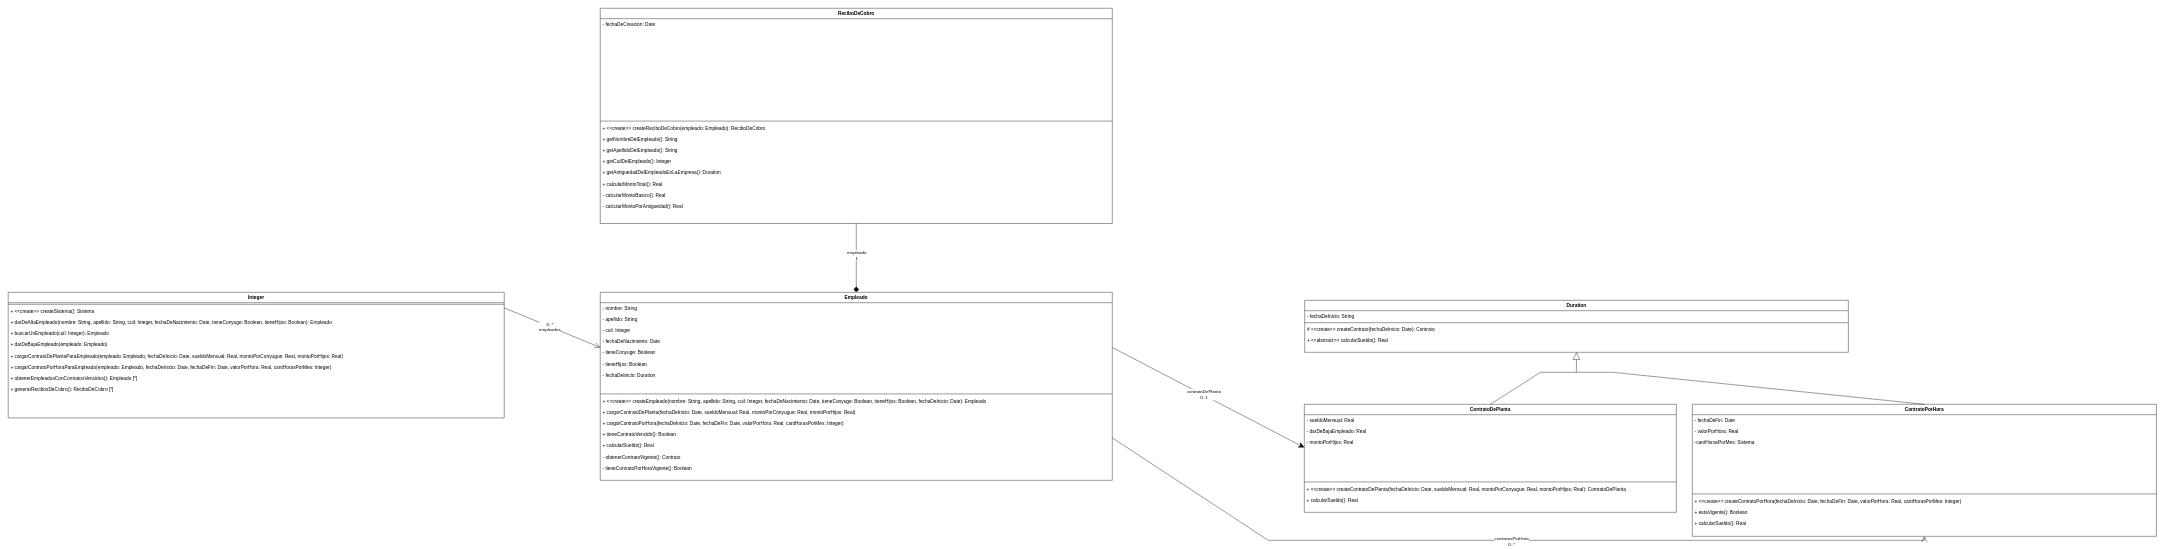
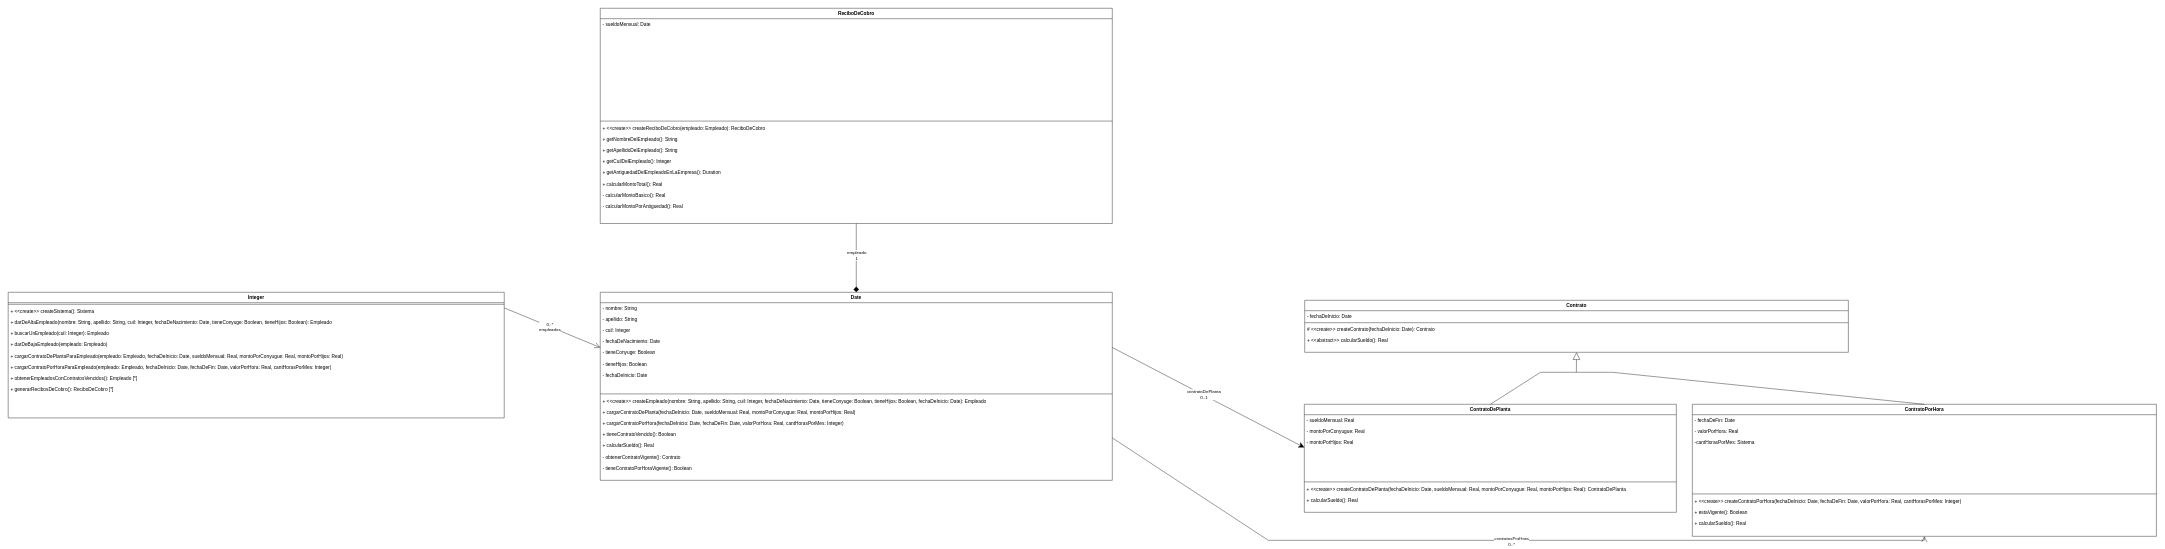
(631, 24) -> (628, 24)
(856, 298) -> (856, 298)
(1576, 306) -> (1576, 306)
(621, 308) -> (621, 308)
(1334, 316) -> (1332, 316)
(1331, 420) -> (1331, 420)
